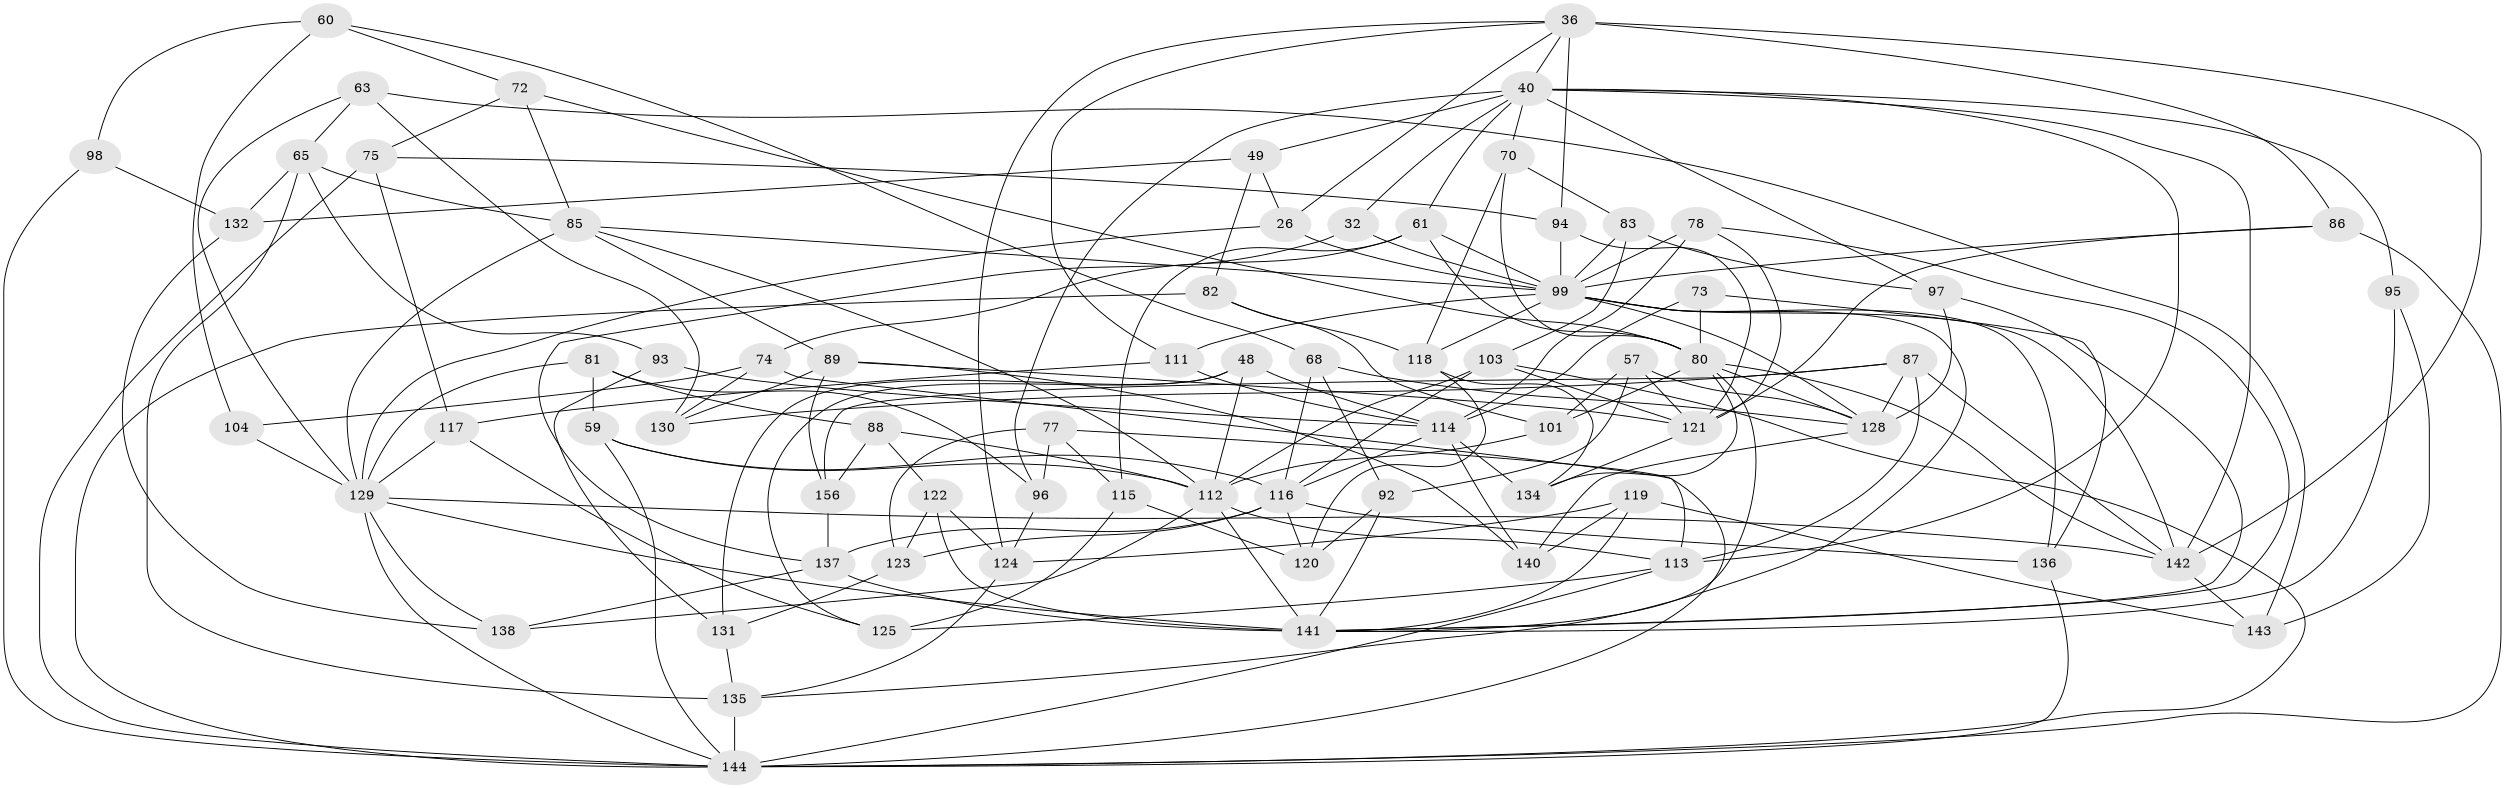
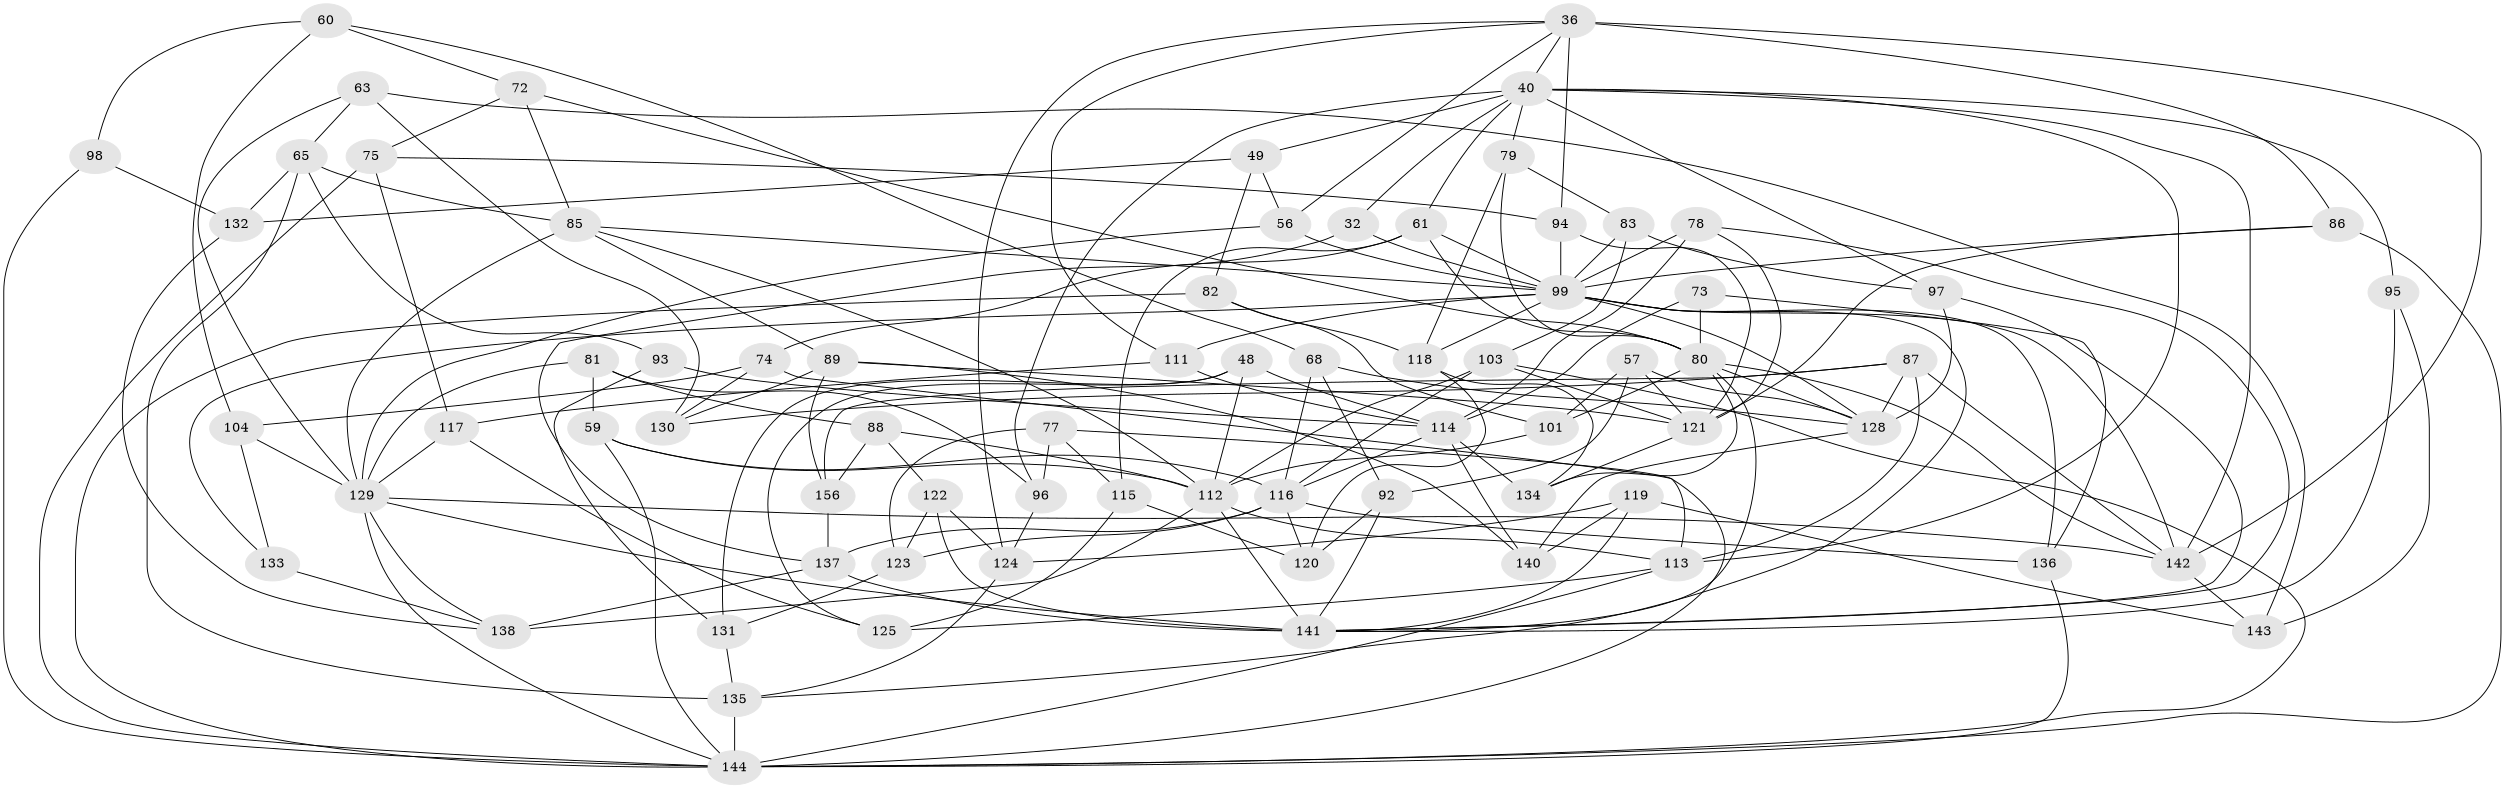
(1509, 157) -> (1509, 157)
(1285, 224) -> (1285, 224)
none -> (273, 564)
